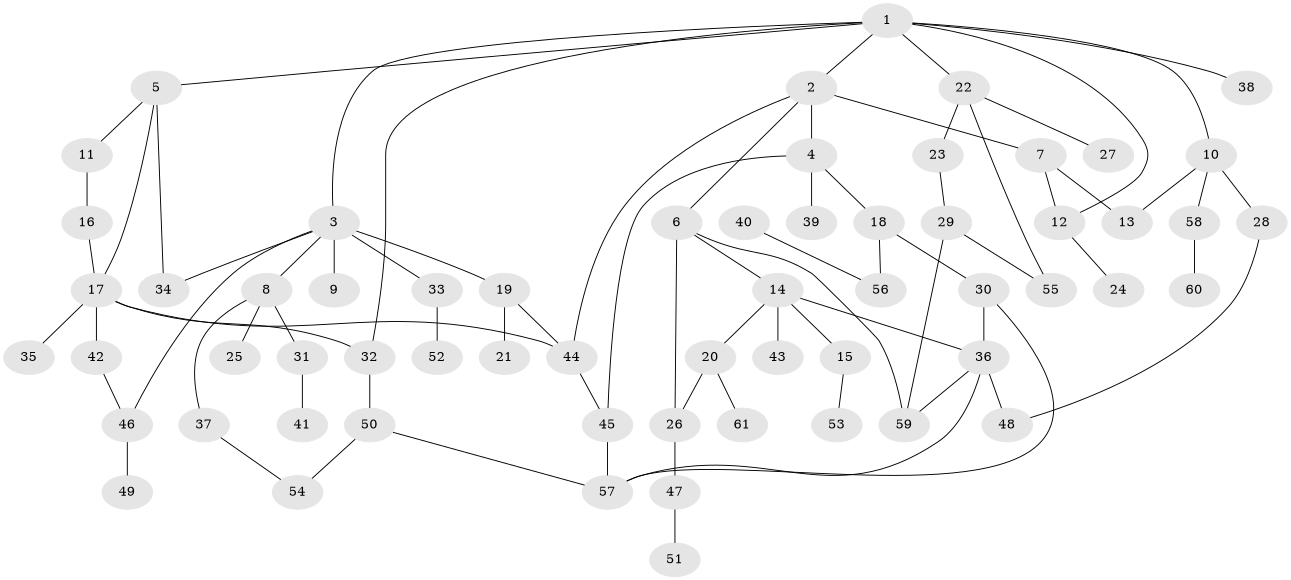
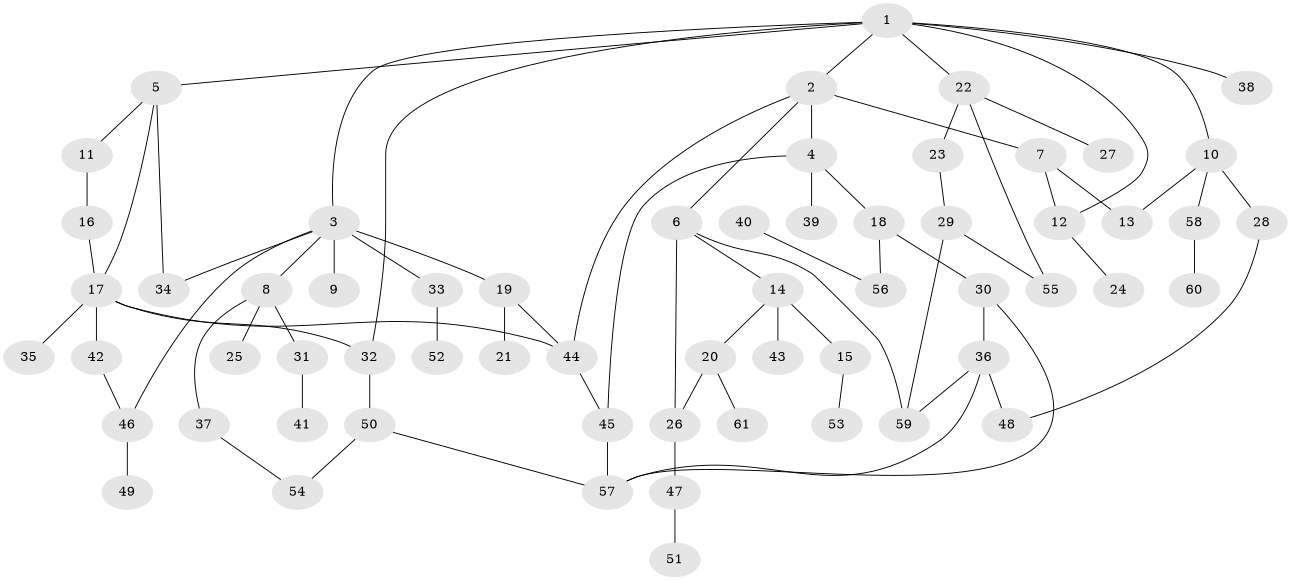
(881, 324) -> none
